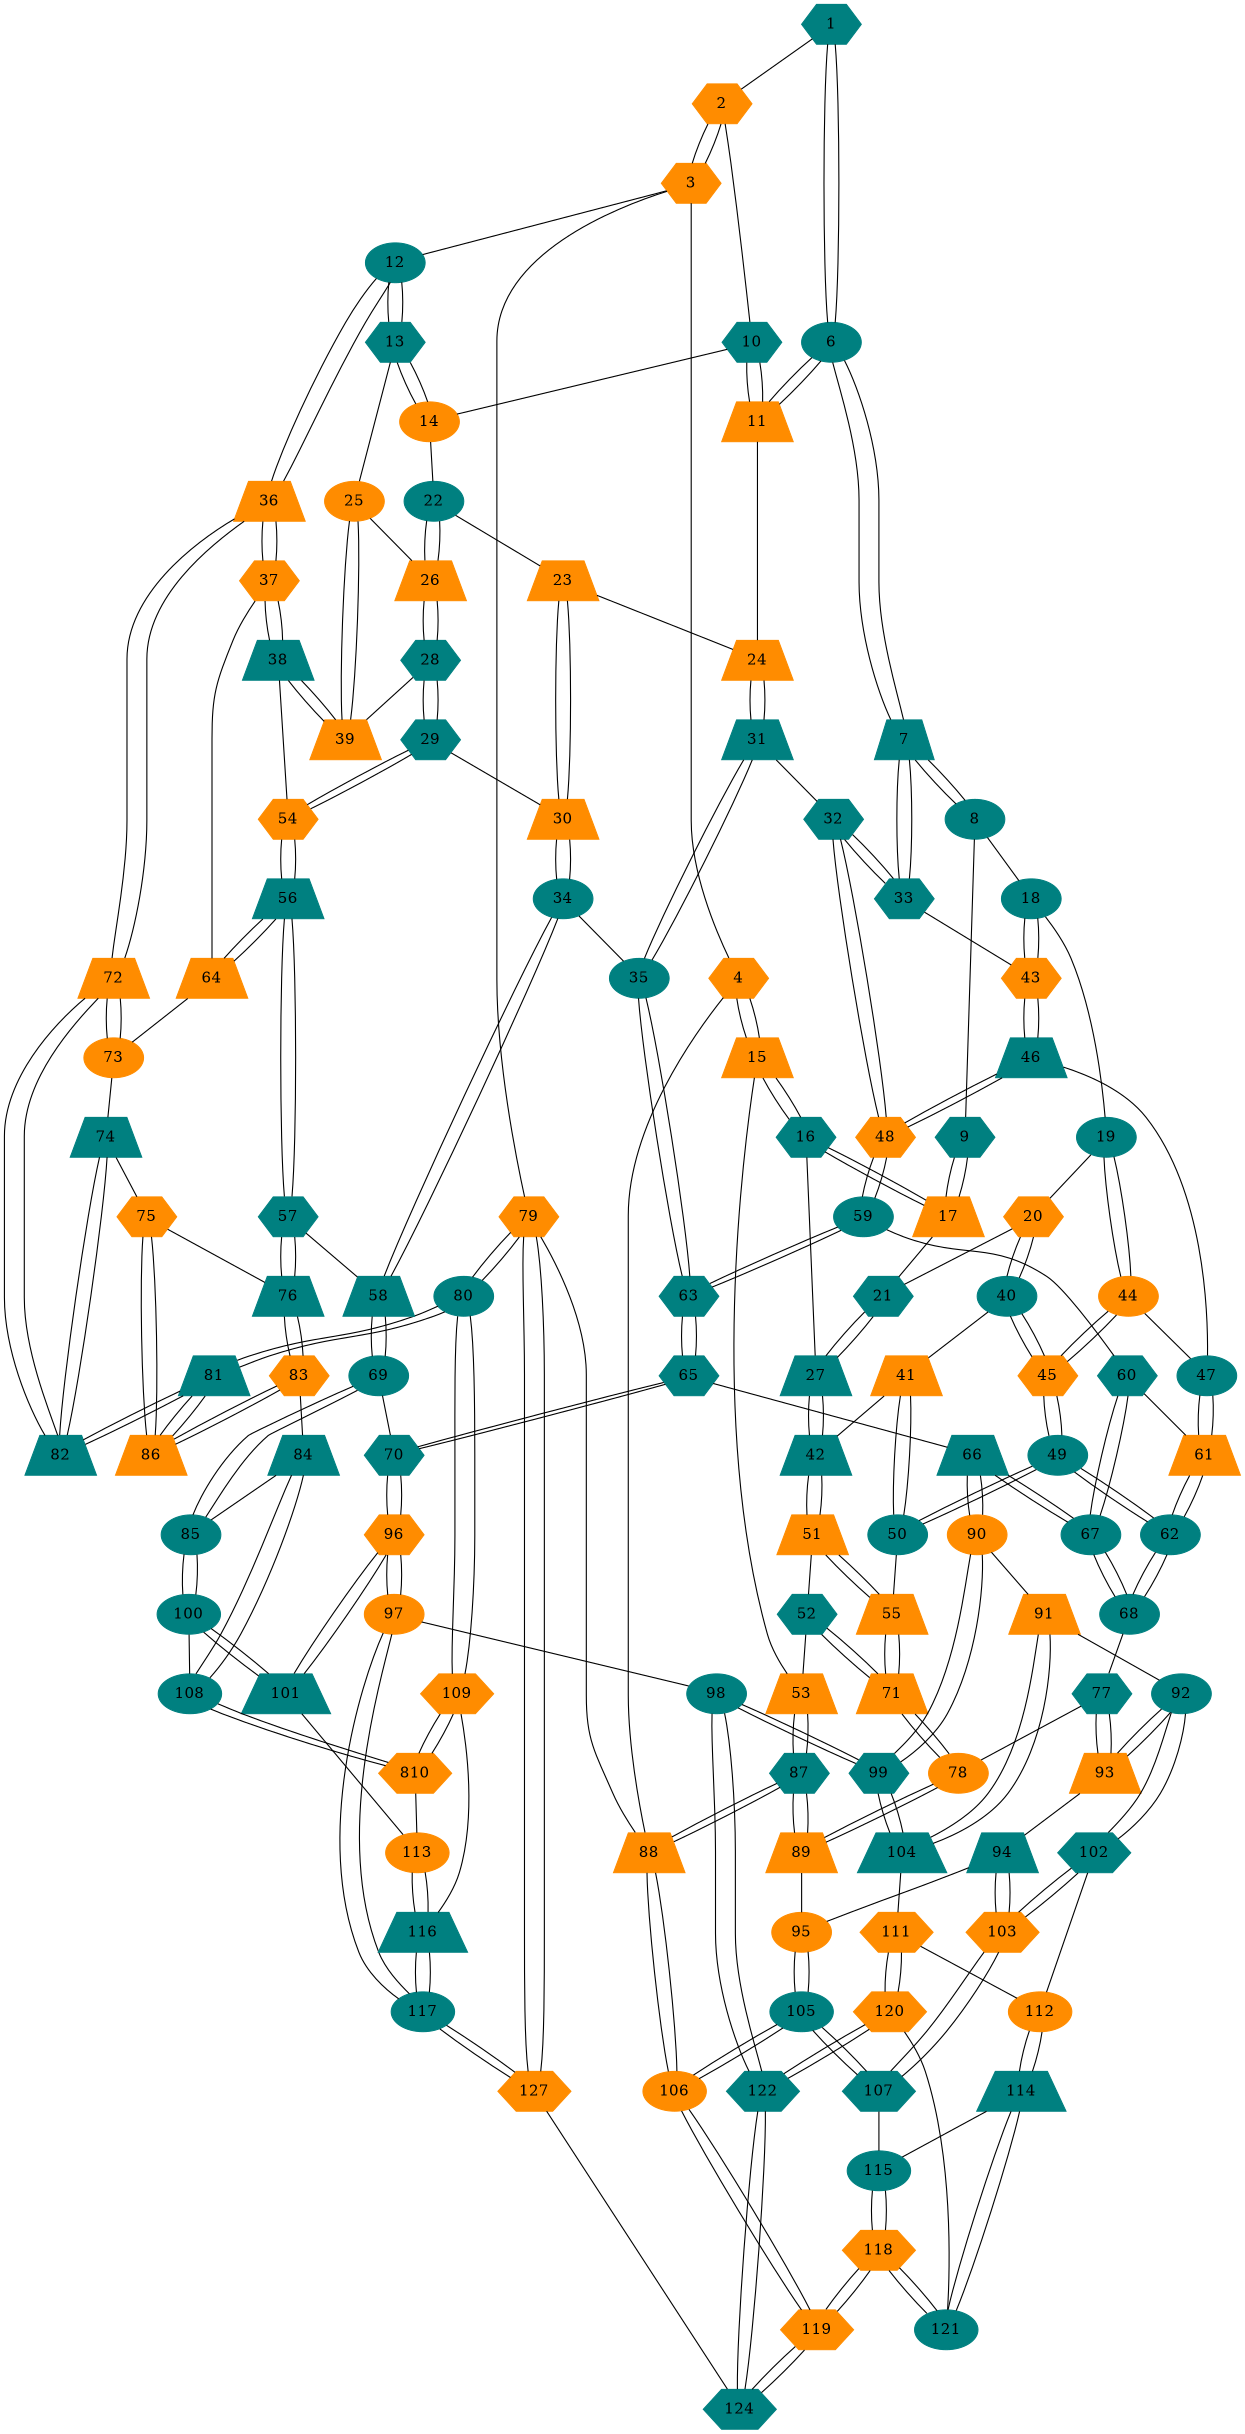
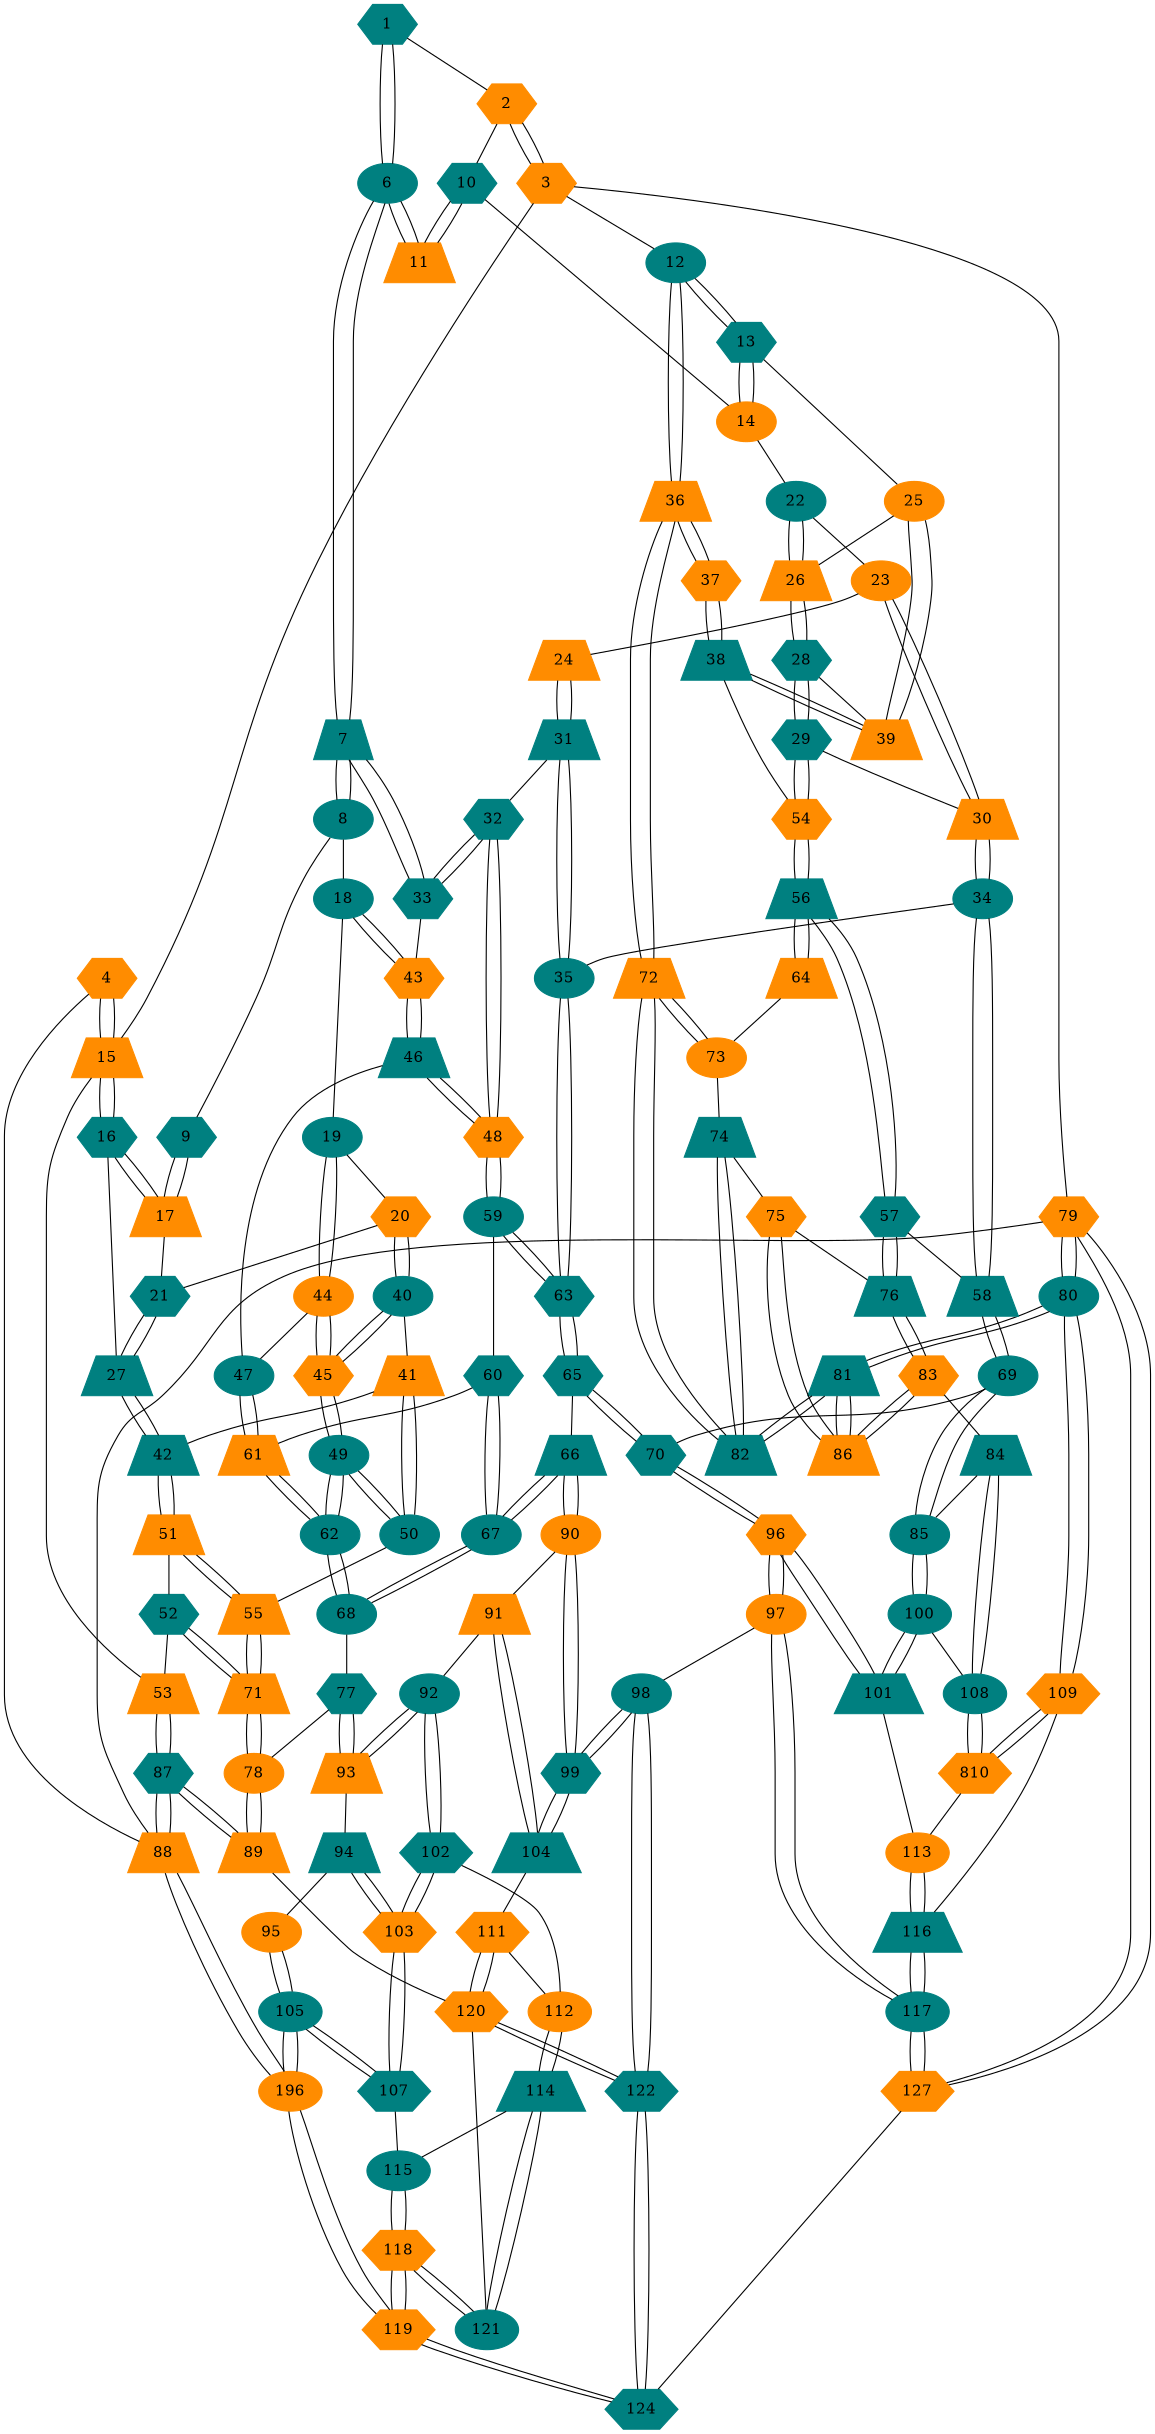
(757, 541) -> none
(563, 581) -> (881, 581)
(691, 584) -> (297, 606)
(212, 775) -> none
(802, 1893) -> (350, 1949)
(675, 2091) -> (290, 2091)
